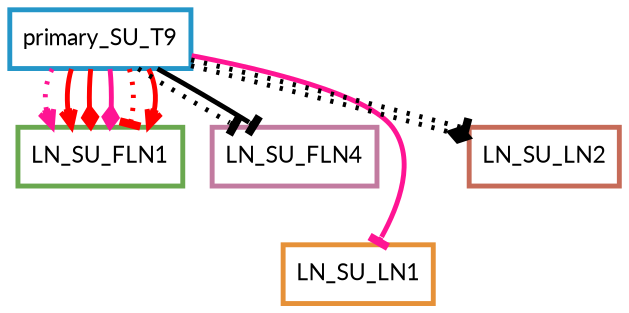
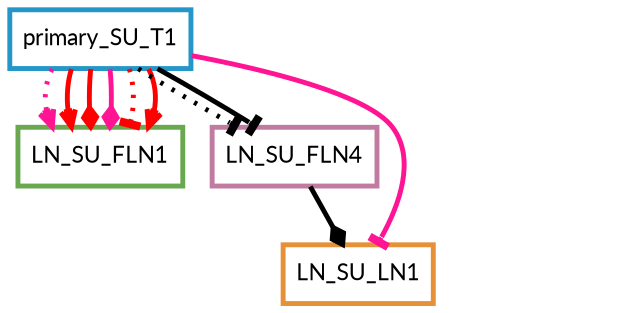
(100, 39) -> (100, 39)
(544, 157) -> none
none -> (322, 207)
